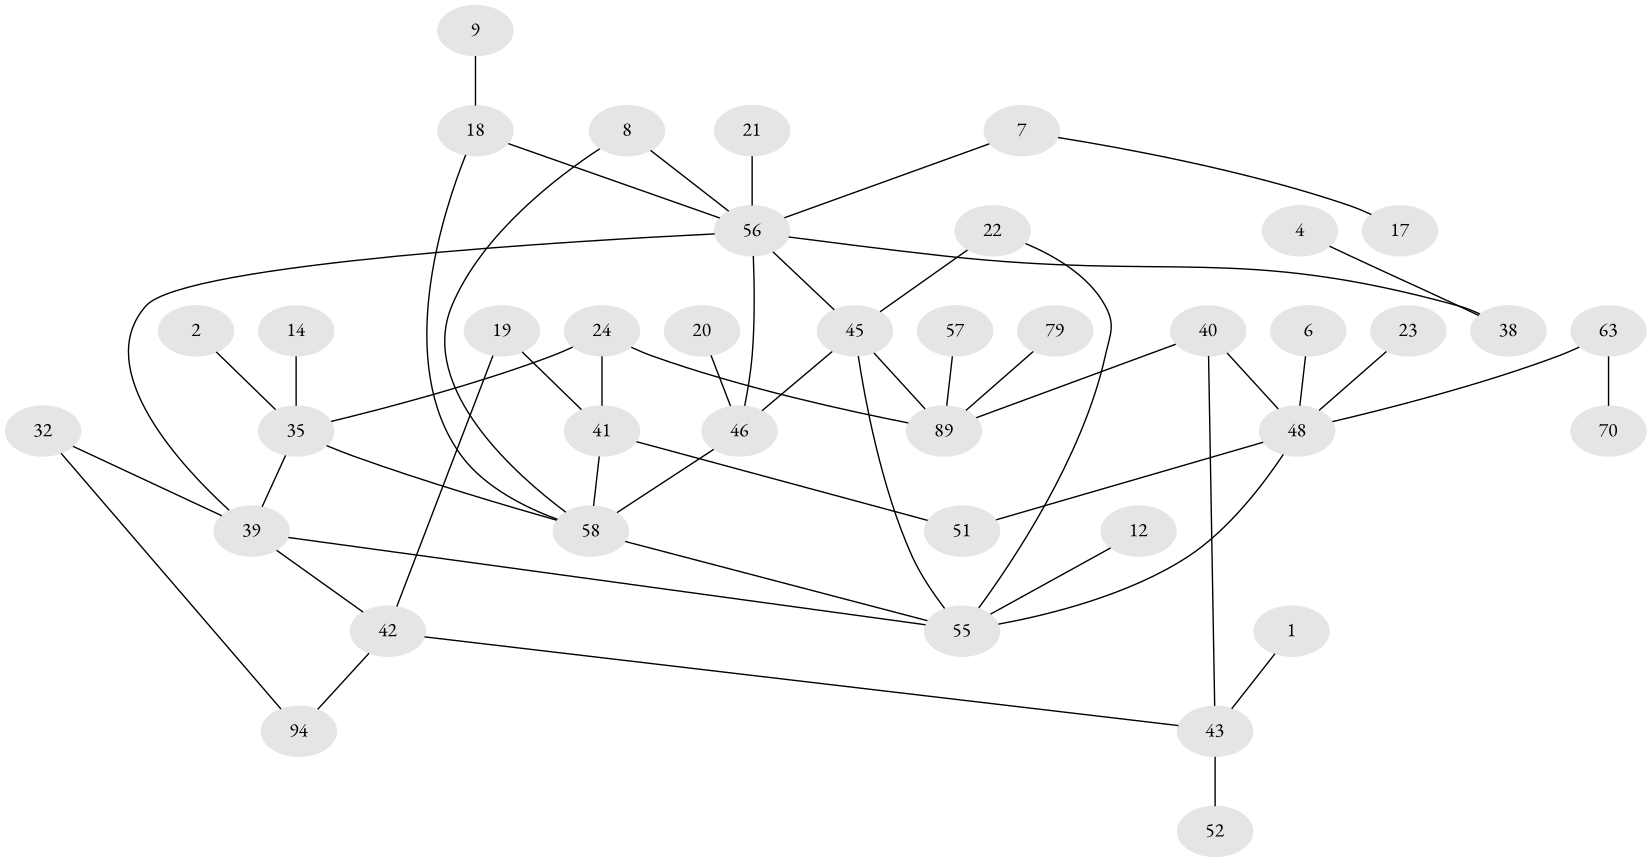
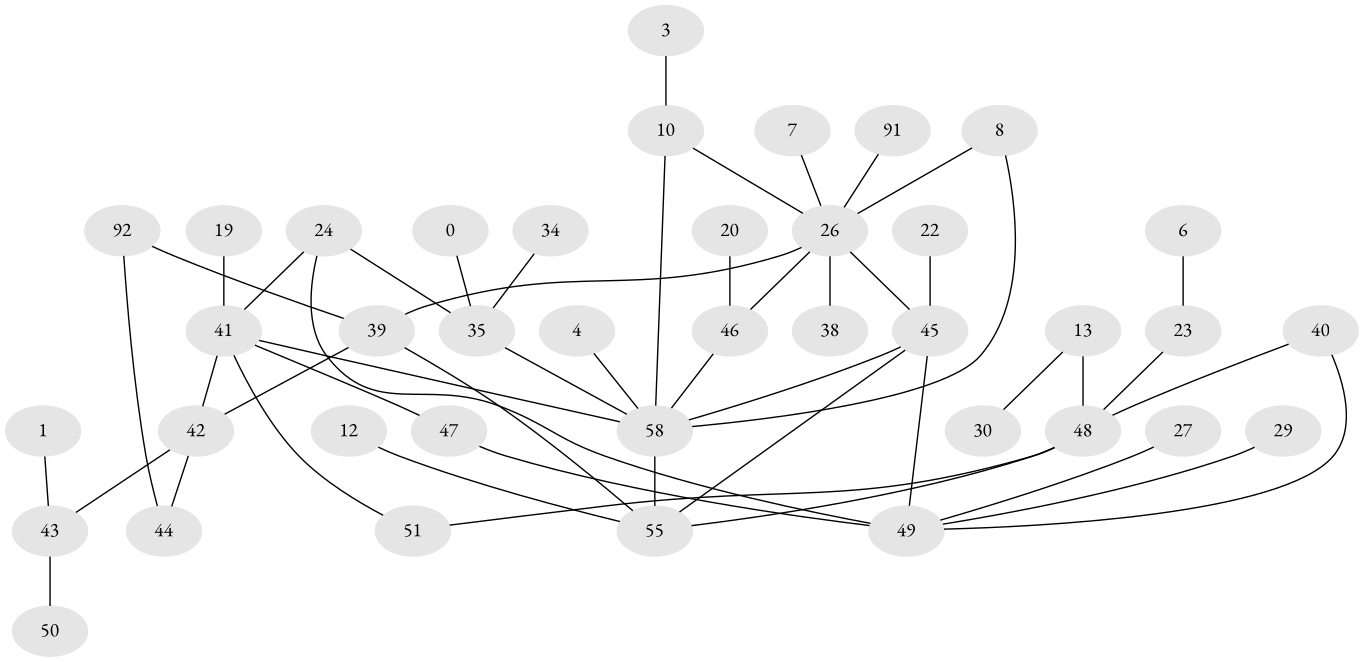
(475, 31) -> (666, 31)
(475, 131) -> (666, 131)
(752, 131) -> (893, 131)
(752, 231) -> (830, 231)
(1400, 231) -> none
(1404, 281) -> (616, 381)
(196, 331) -> (450, 231)
(296, 331) -> (551, 231)
(955, 331) -> (1183, 431)
(1055, 331) -> (1283, 431)
(1609, 331) -> (1083, 331)
(797, 381) -> (796, 386)
(1303, 381) -> (1183, 281)
(1086, 417) -> none
(43, 431) -> (122, 231)
none -> (449, 431)
(944, 431) -> (906, 531)
(1609, 431) -> (983, 431)
(447, 475) -> (210, 381)
(274, 481) -> none
(1211, 522) -> none
(299, 731) -> (164, 531)
(1215, 831) -> (50, 631)
